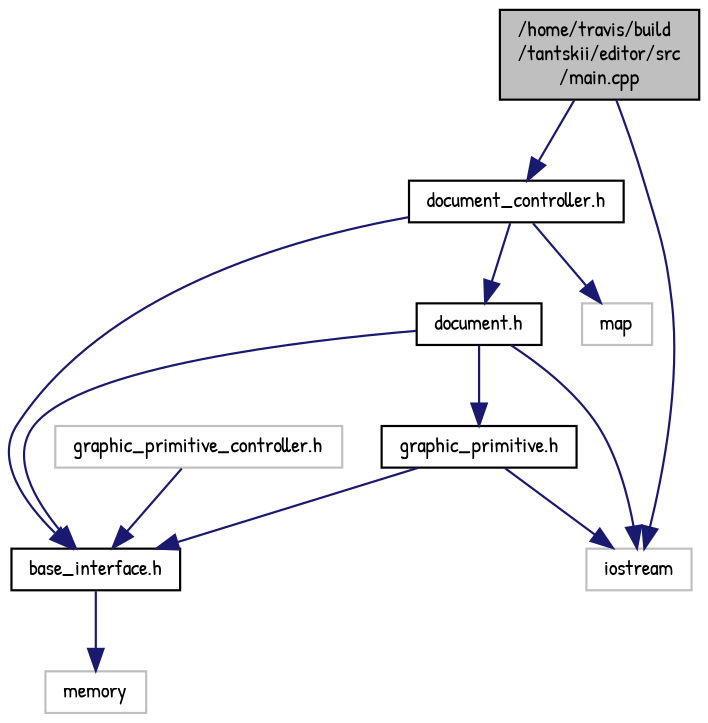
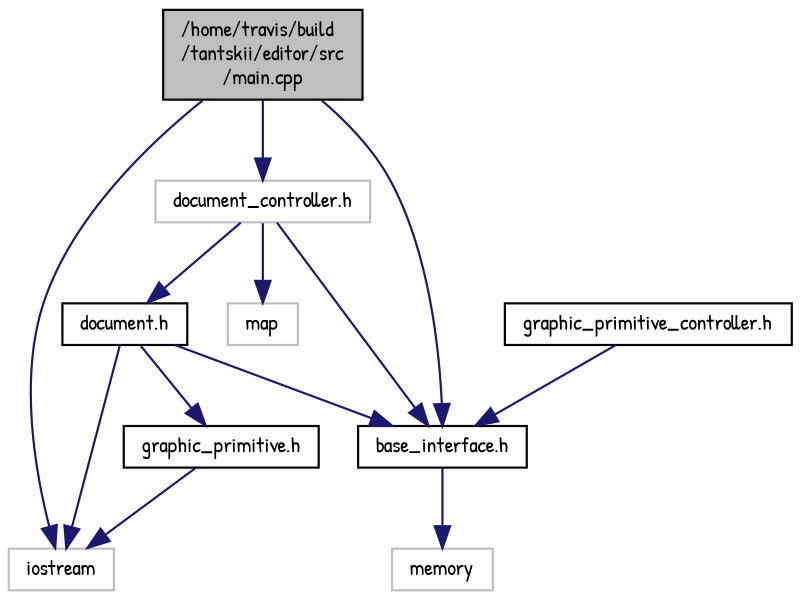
(516, 202) -> (263, 202)
(199, 447) -> (648, 324)
(298, 505) -> (414, 238)
